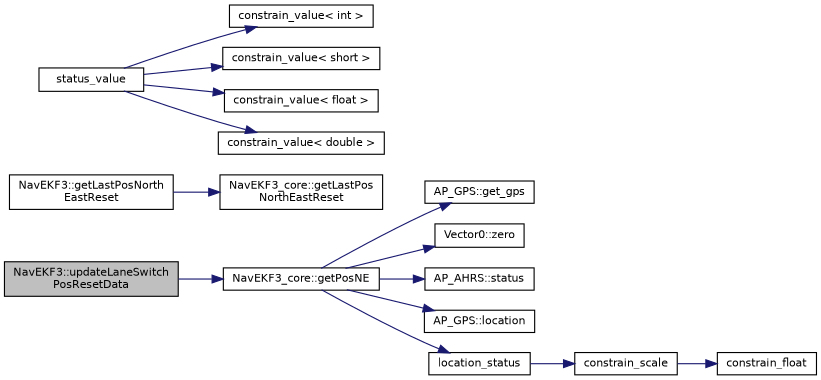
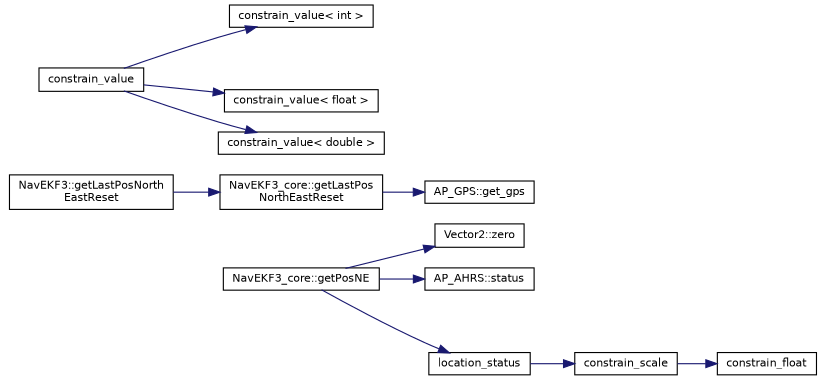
(301, 58) -> none
(91, 80) -> (91, 80)
(380, 236) -> (398, 192)
(480, 236) -> (480, 236)
(91, 279) -> none
(480, 321) -> none
